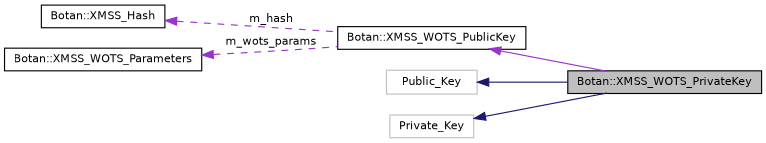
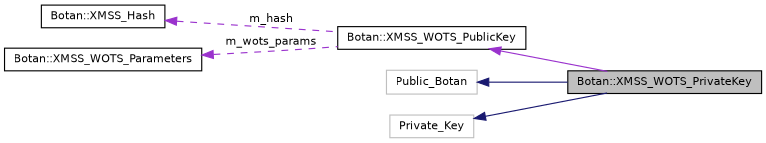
(432, 82) -> (432, 82)
